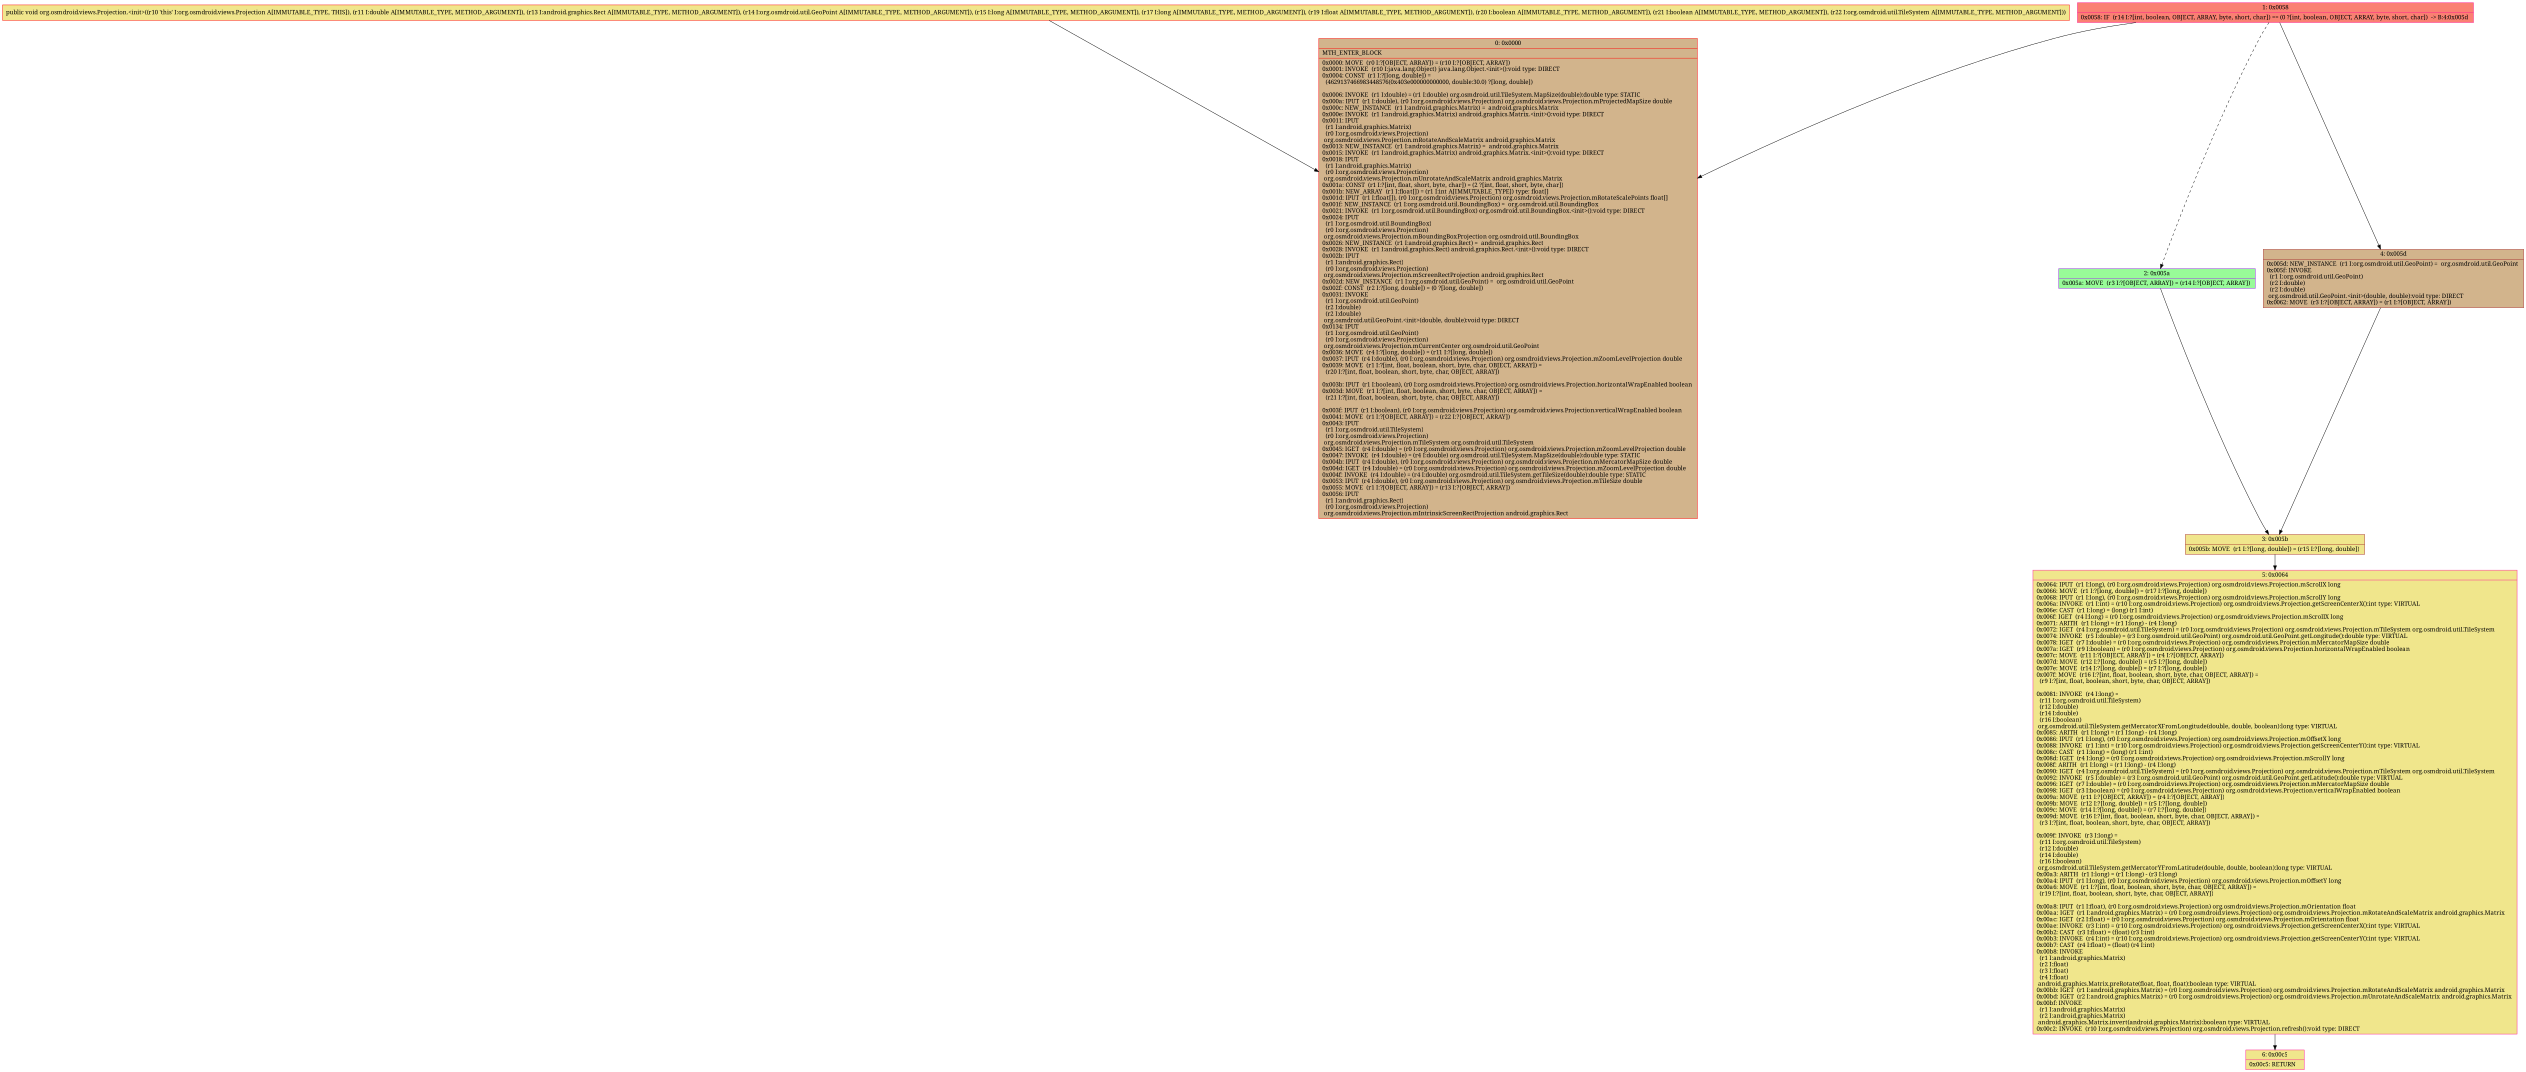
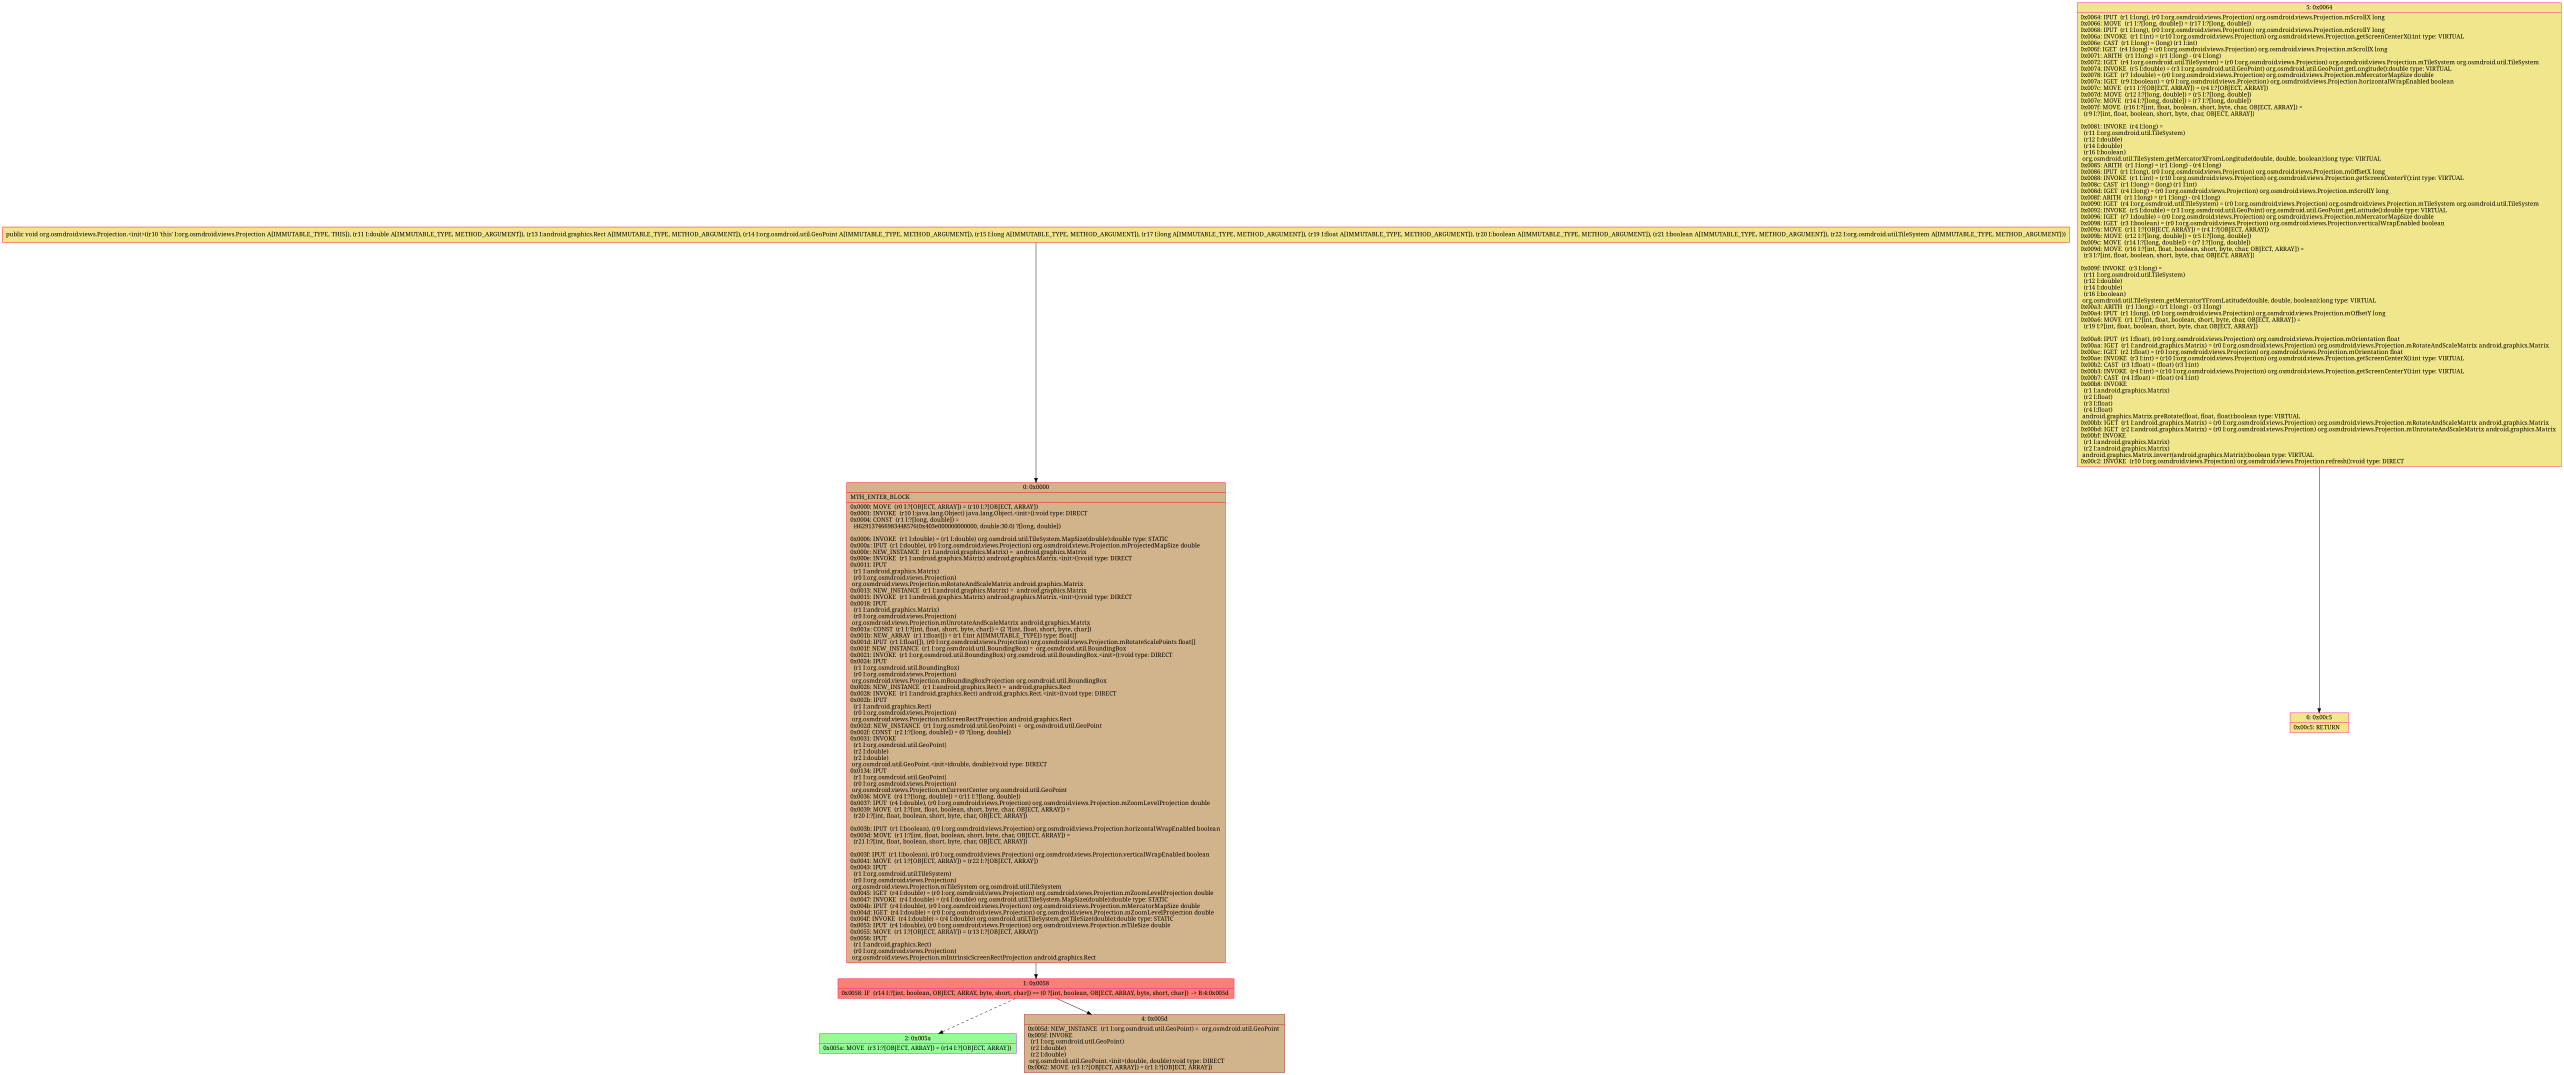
(1914, 84) -> (1036, 969)
(2275, 544) -> none
